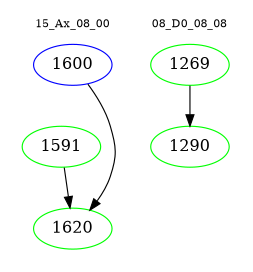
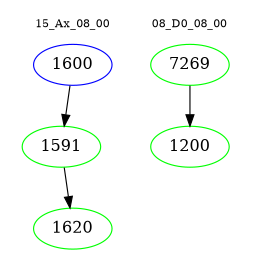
(190, 24) -> (190, 24)
(190, 65) -> (190, 65)
(114, 141) -> (68, 100)
(190, 147) -> (190, 147)
